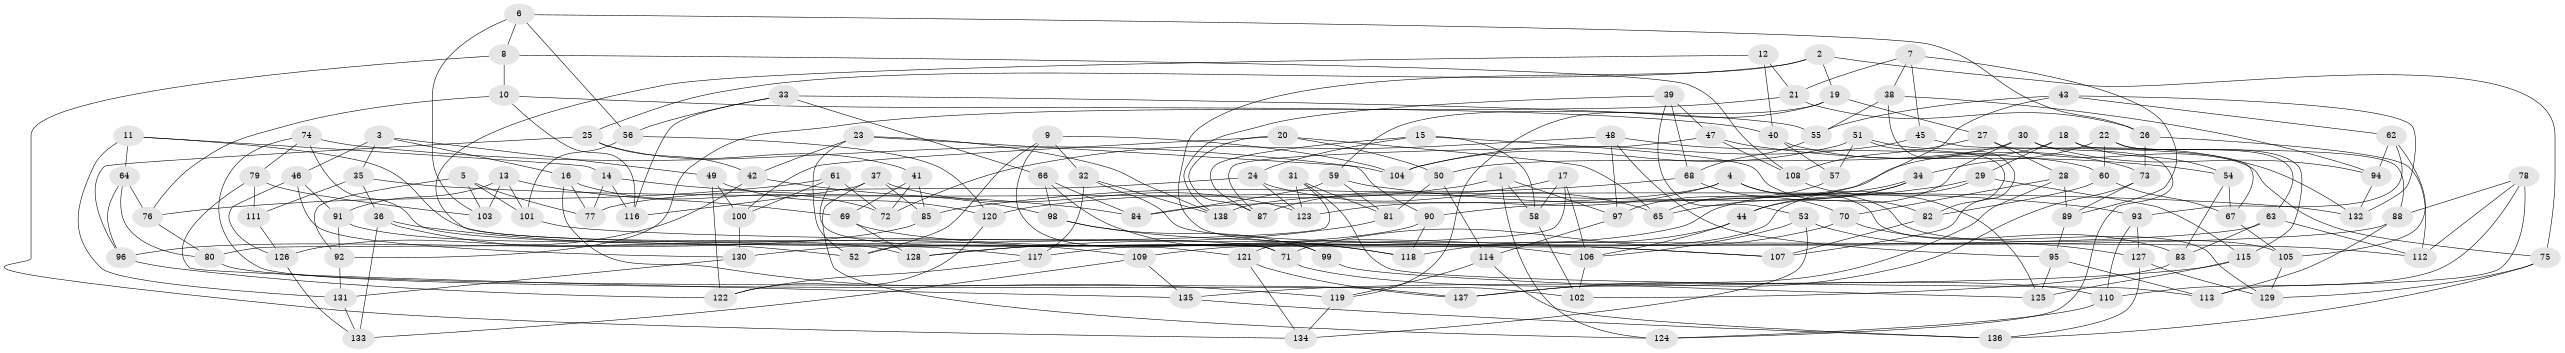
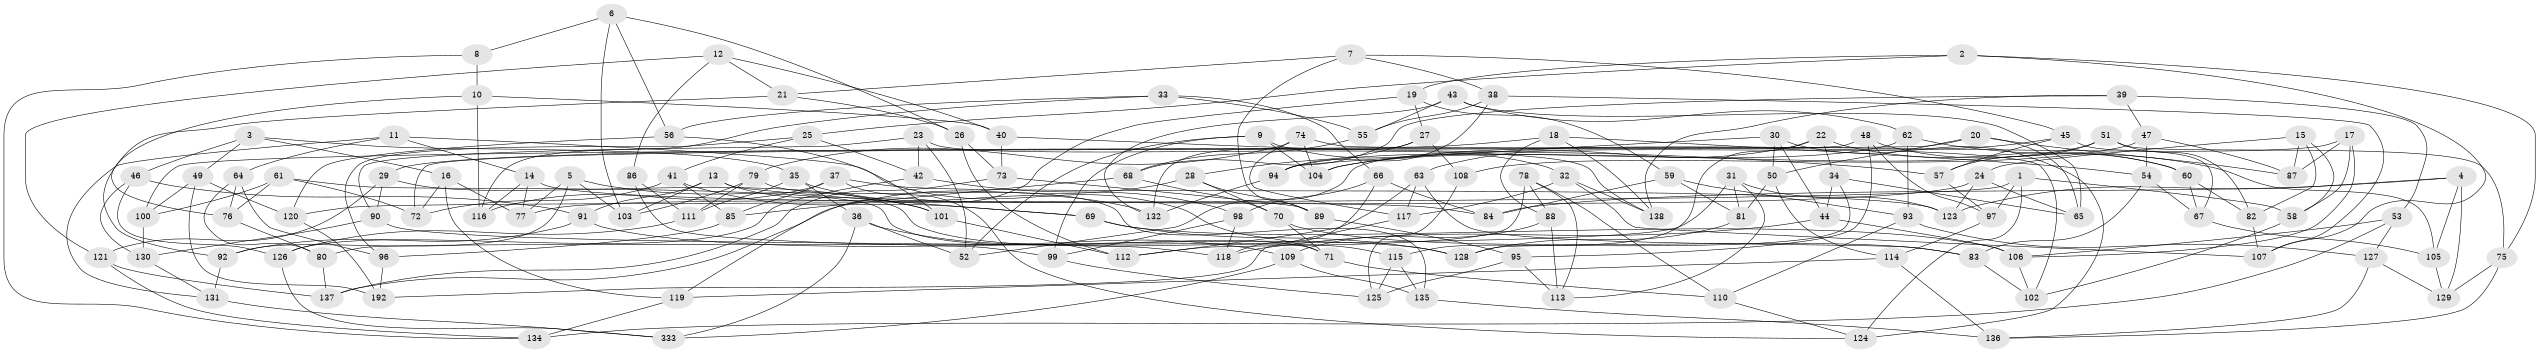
(1103, 61) -> none
none -> (2001, 153)
none -> (632, 176)
(721, 298) -> (379, 298)
(359, 339) -> (669, 339)
